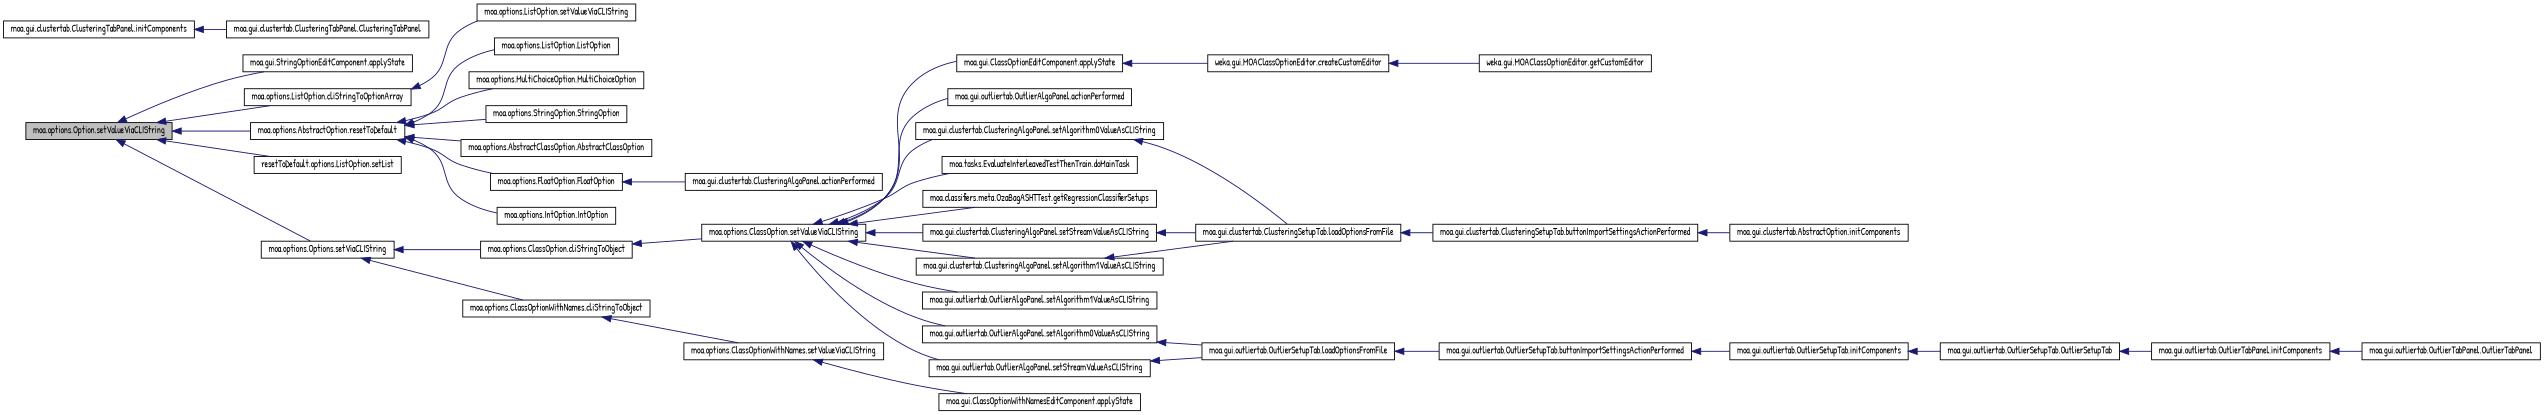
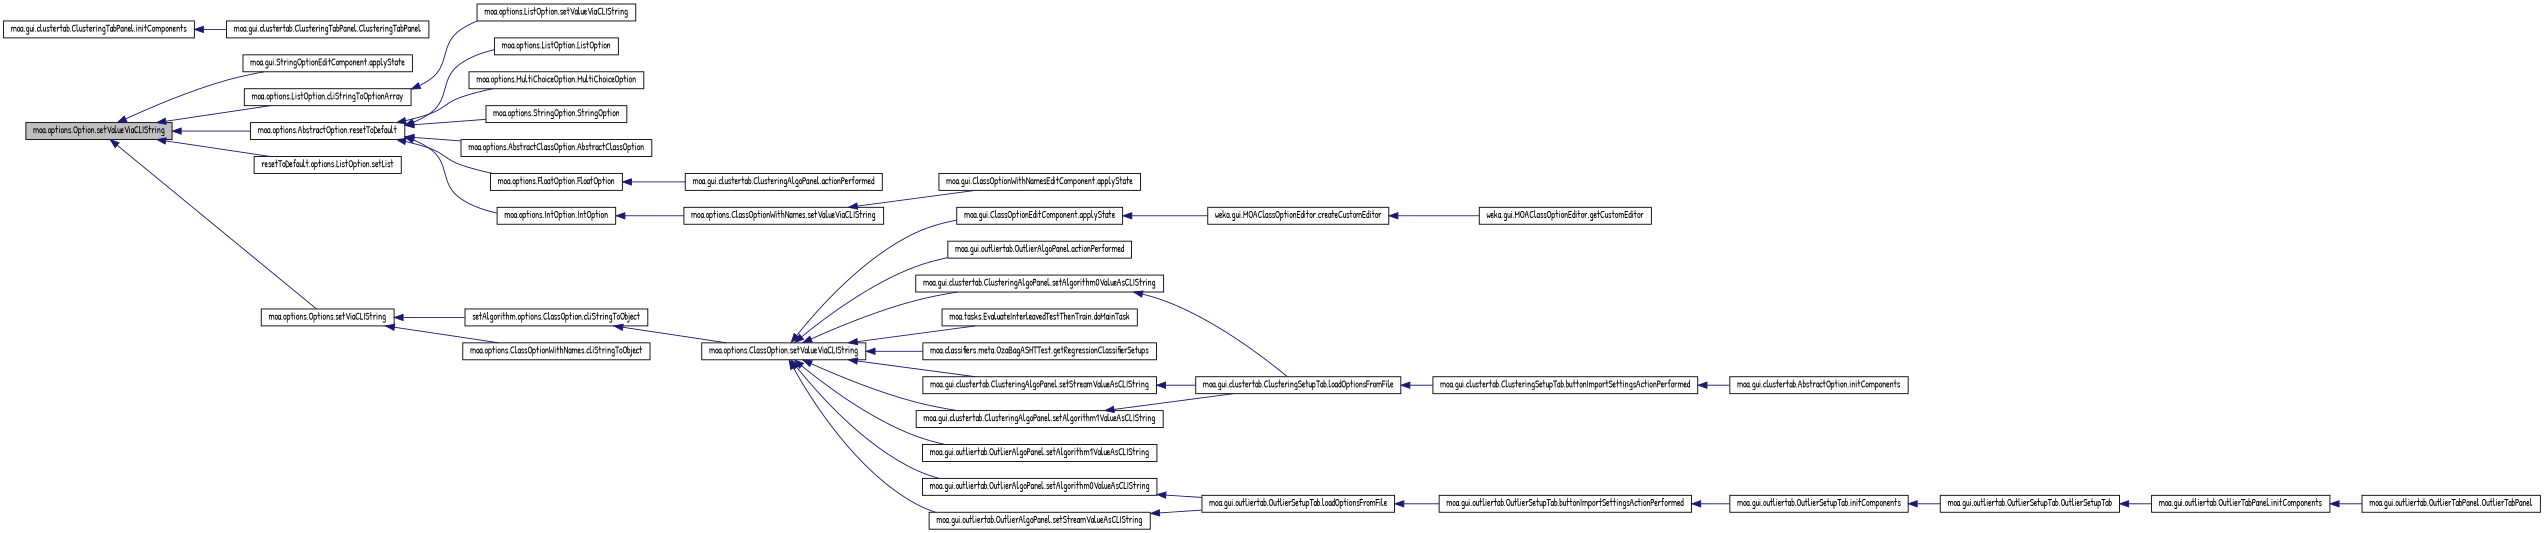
(556, 250) -> (556, 317)
(675, 331) -> (654, 216)
